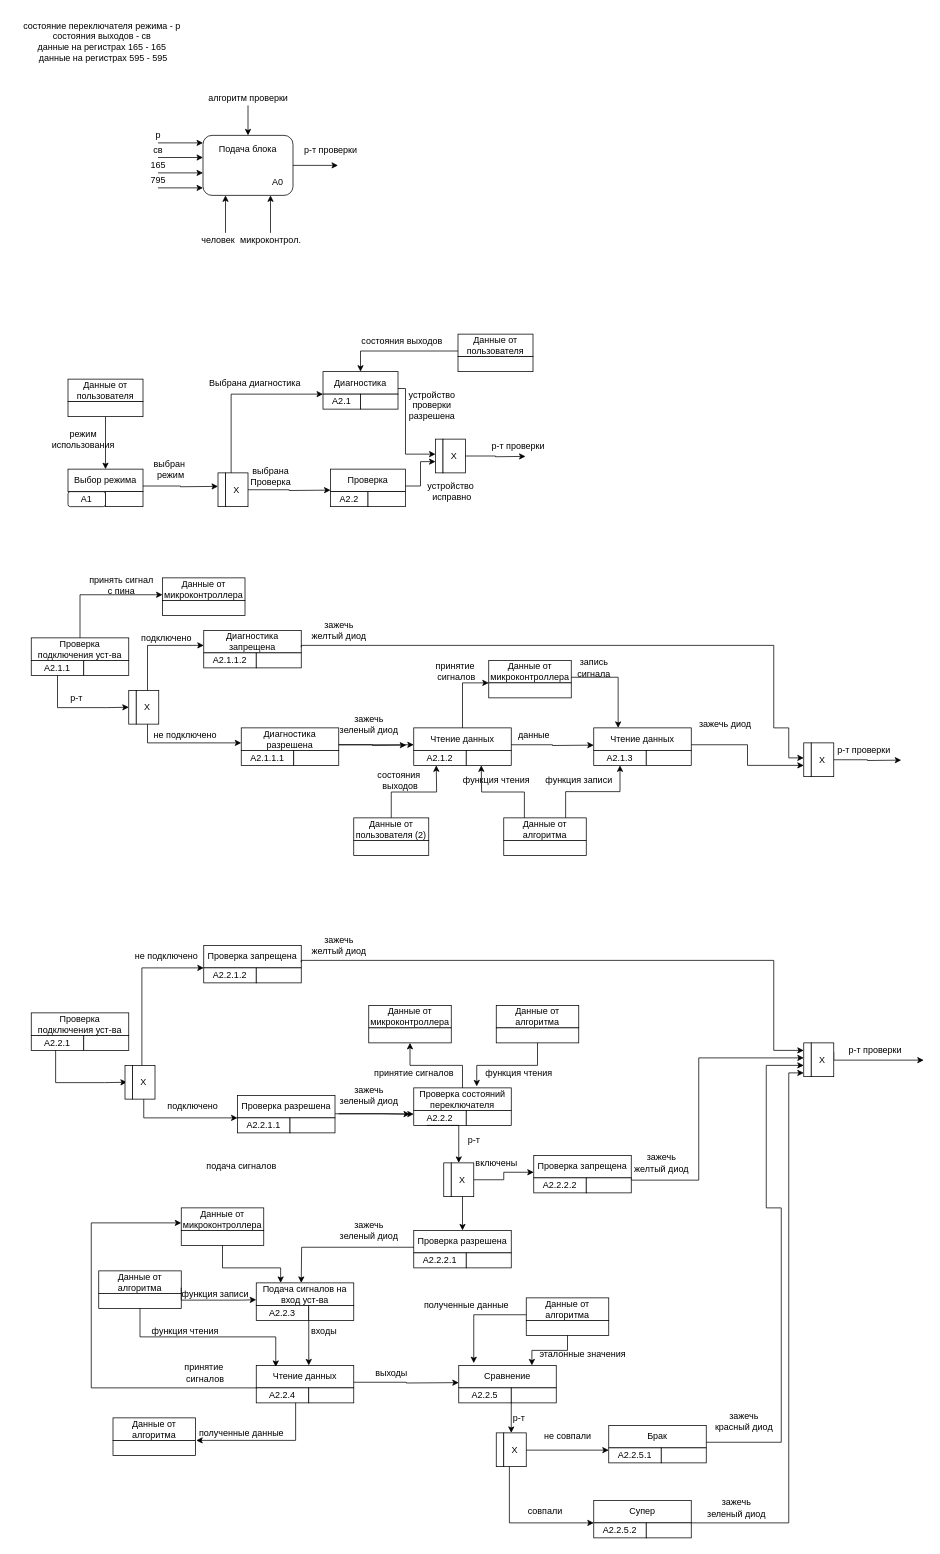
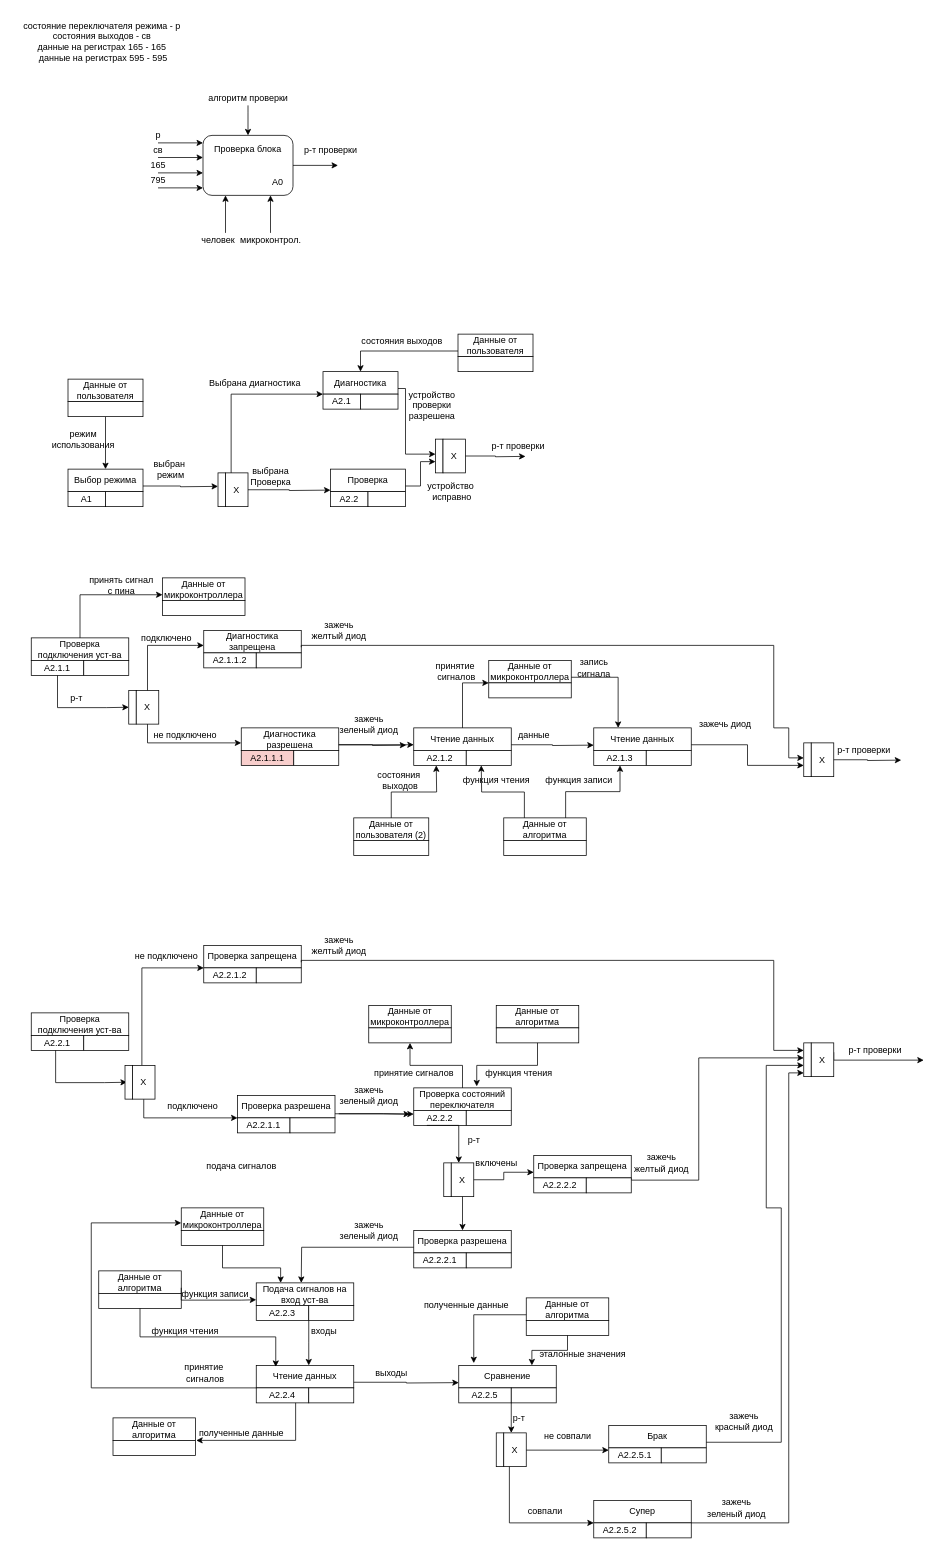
(248, 165) -> (248, 165)
(87, 499) -> (87, 499)
(267, 758) -> (267, 758)
